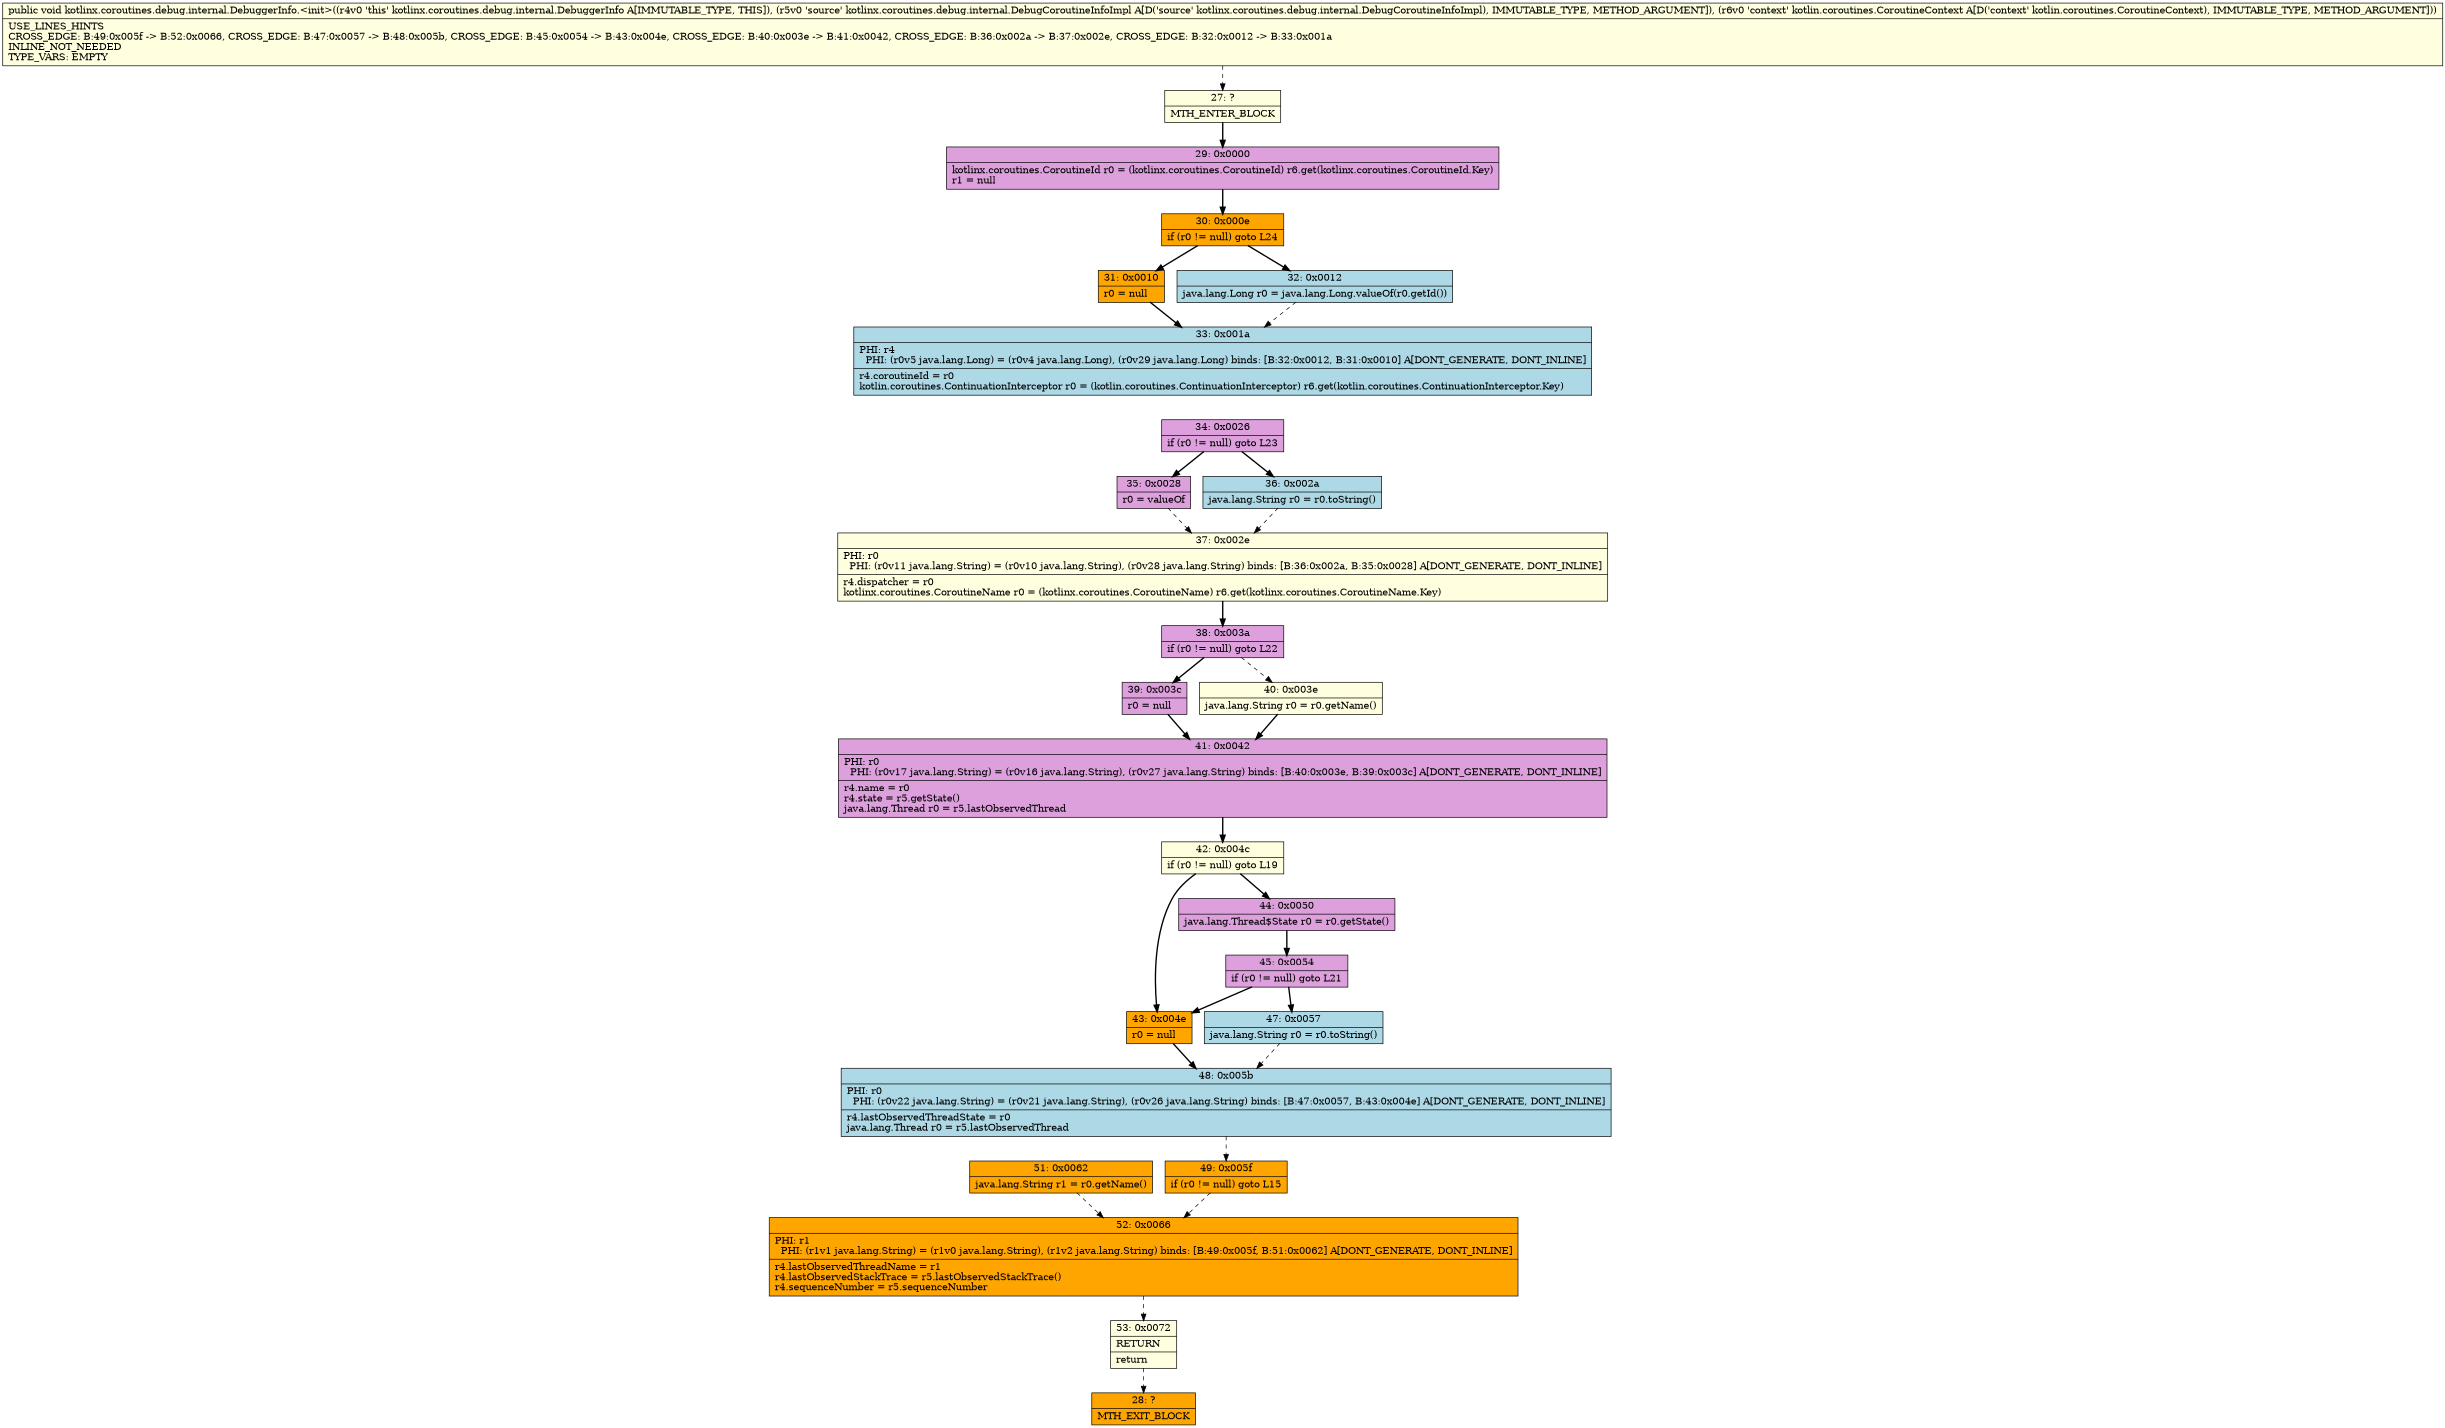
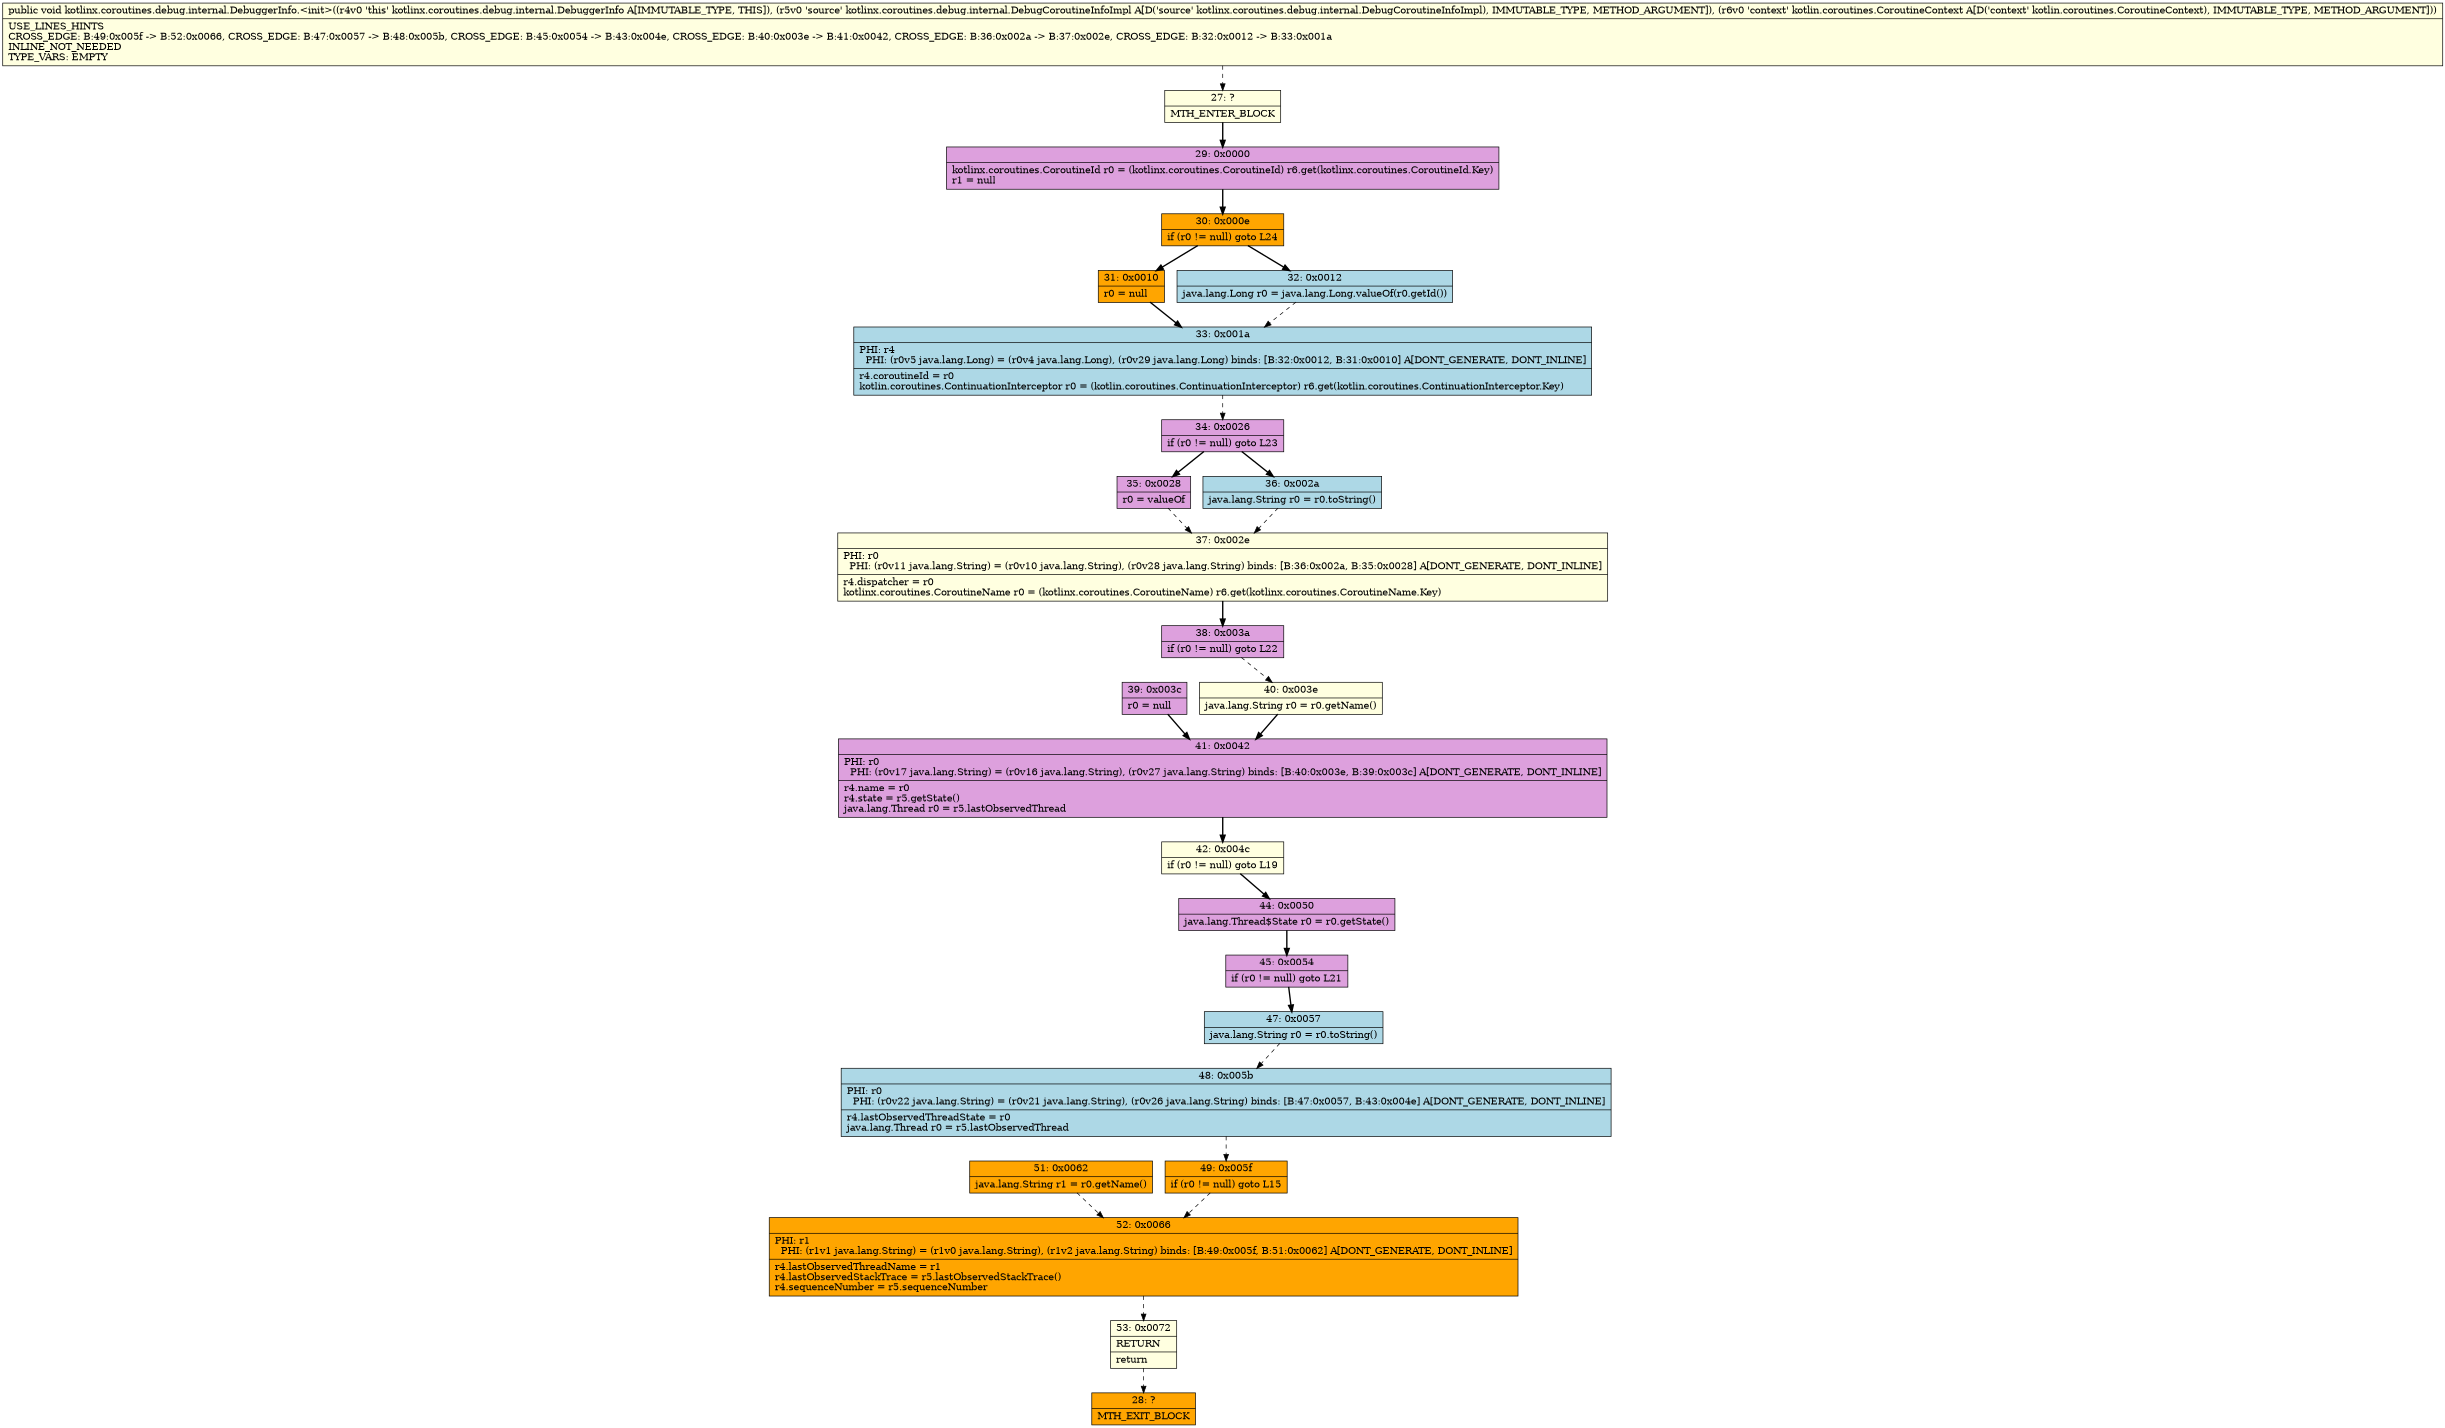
none -> (1223, 404)
(1191, 668) -> none
(1159, 1028) -> none
